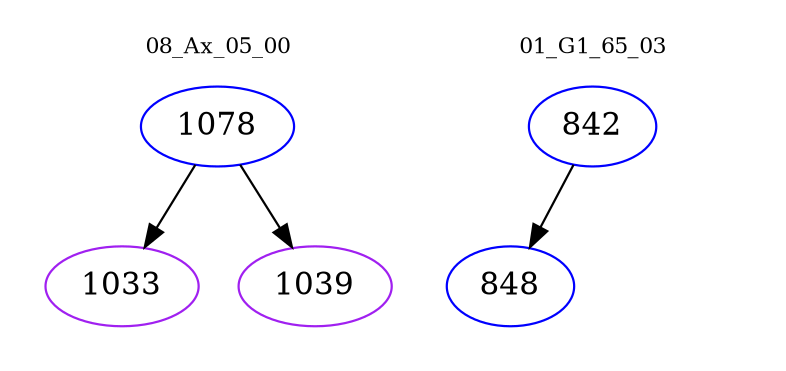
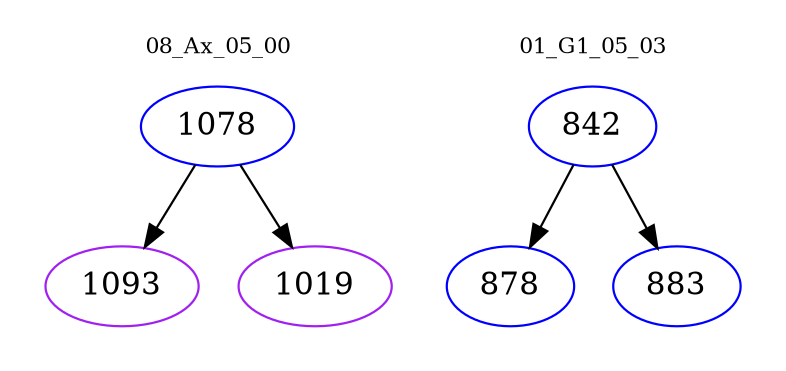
(594, 48) -> (594, 48)
(122, 286) -> (122, 286)
(315, 286) -> (315, 286)
(510, 286) -> (510, 286)
none -> (677, 286)
